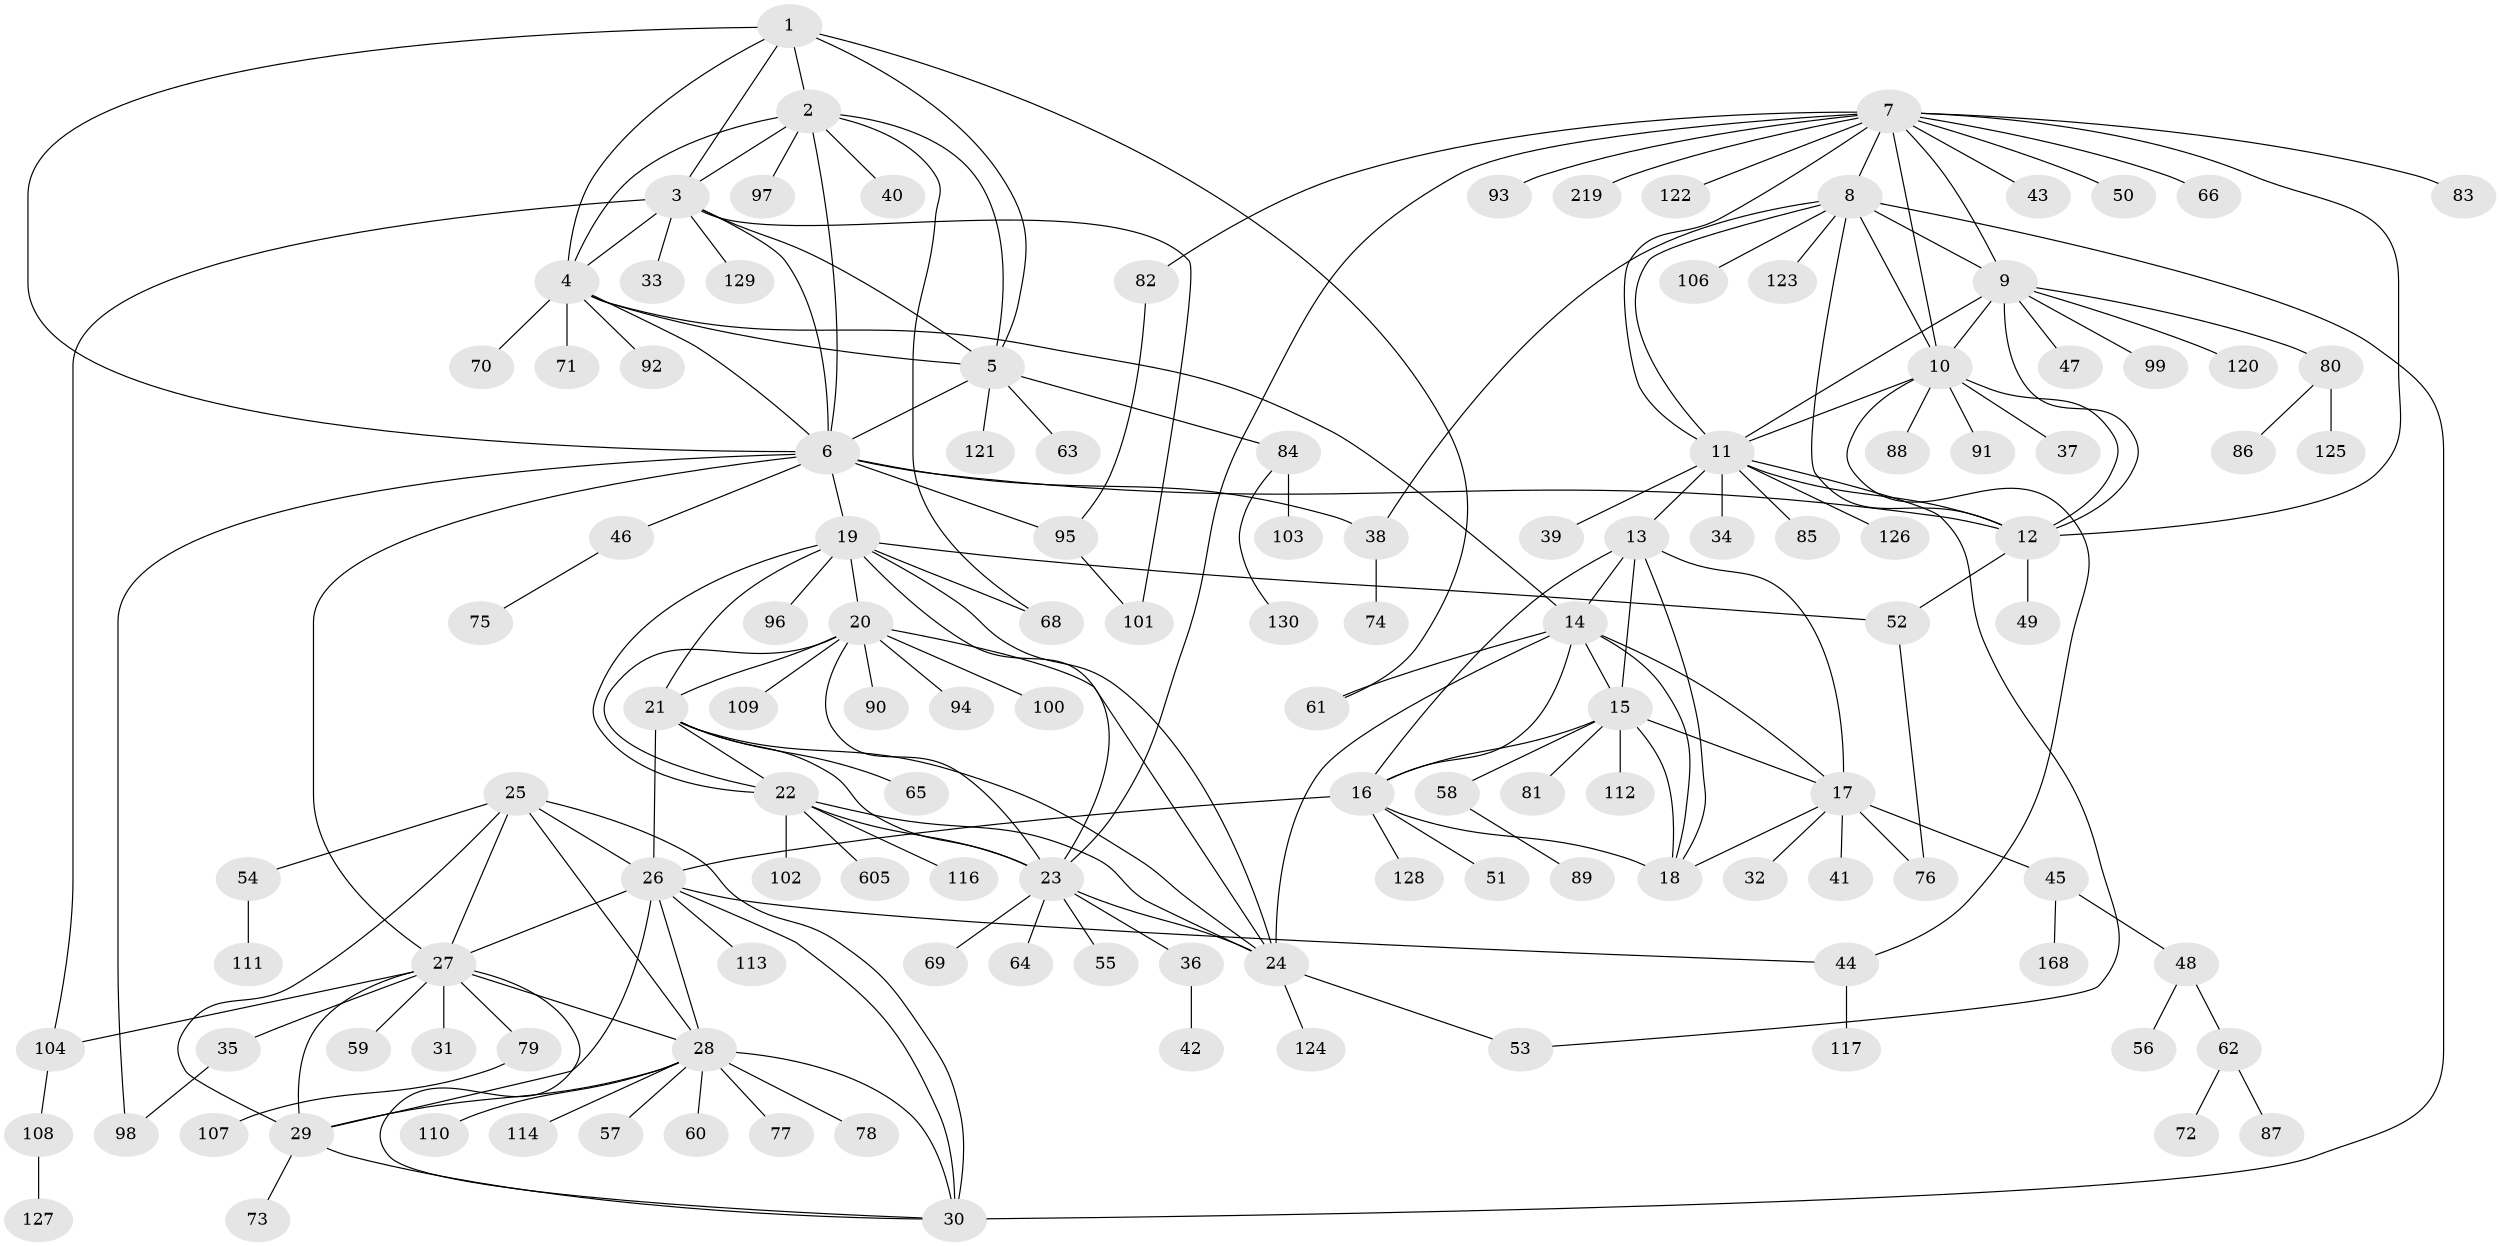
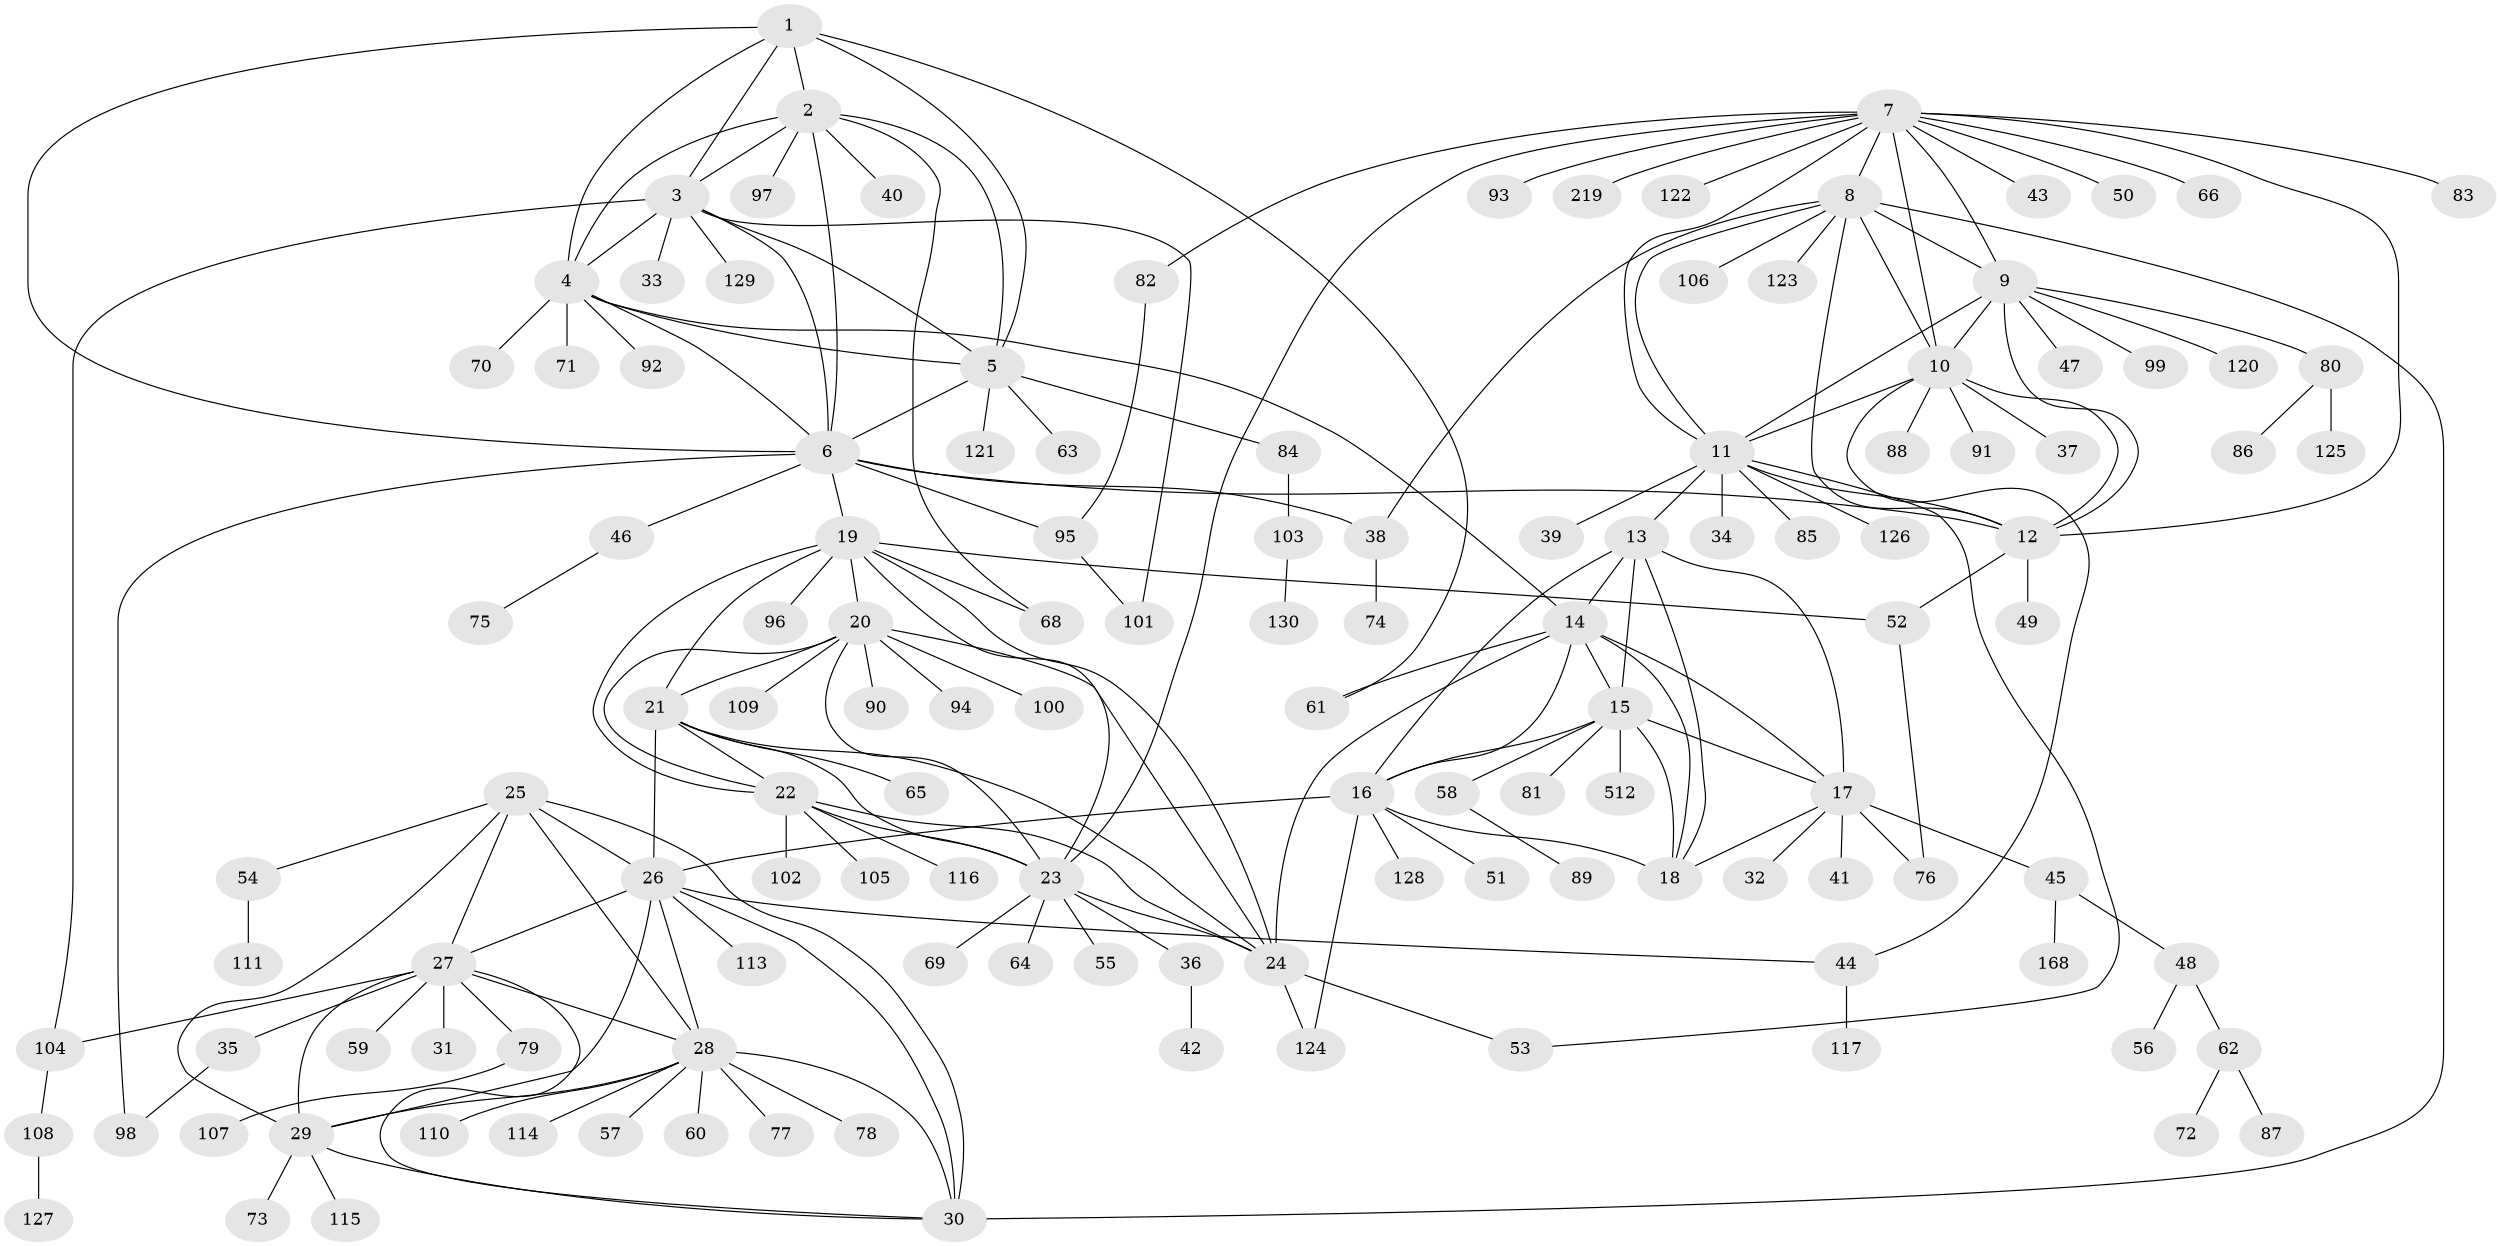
(1239, 537) -> (1287, 573)
(363, 562) -> none
(1620, 794) -> (1620, 794)
(875, 879) -> (875, 879)
none -> (1336, 922)
none -> (345, 1220)
